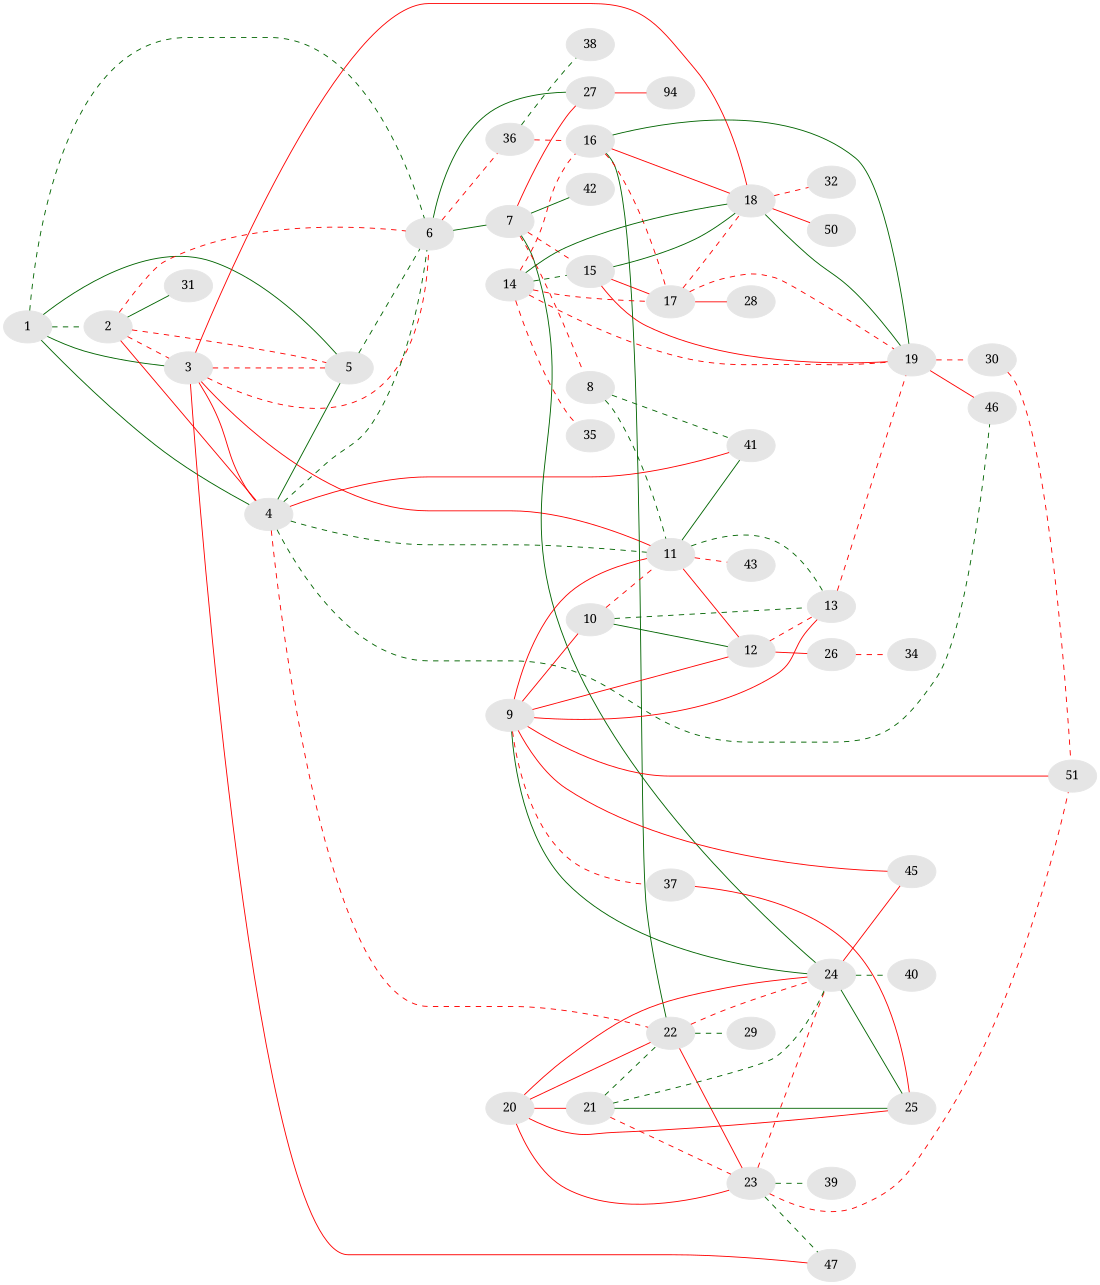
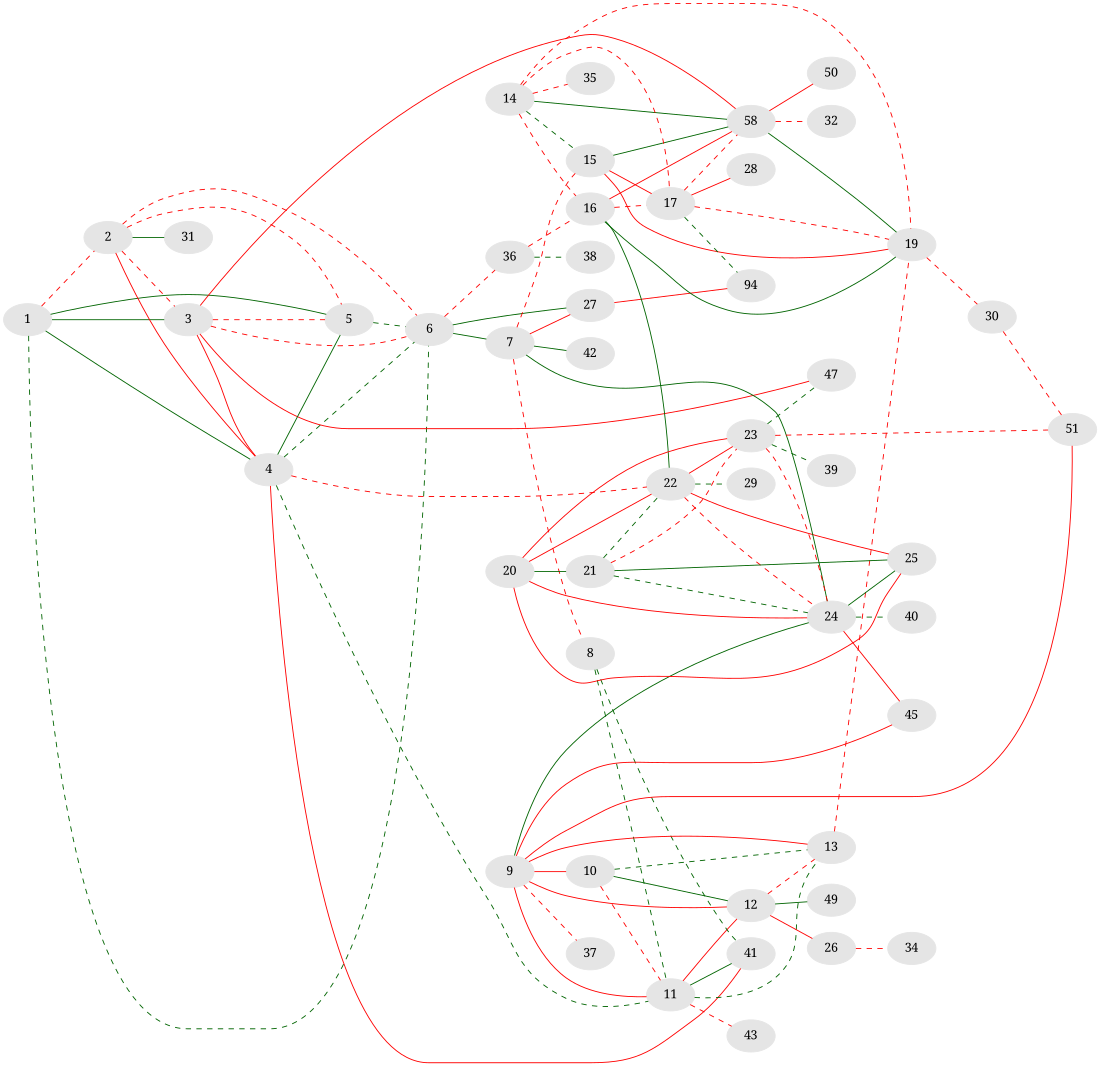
(751, 201) -> (751, 121)
none -> (711, 245)
(68, 327) -> (68, 279)
(992, 408) -> none
(408, 509) -> none
none -> (831, 900)
(847, 943) -> (788, 528)
(550, 1108) -> (550, 572)
